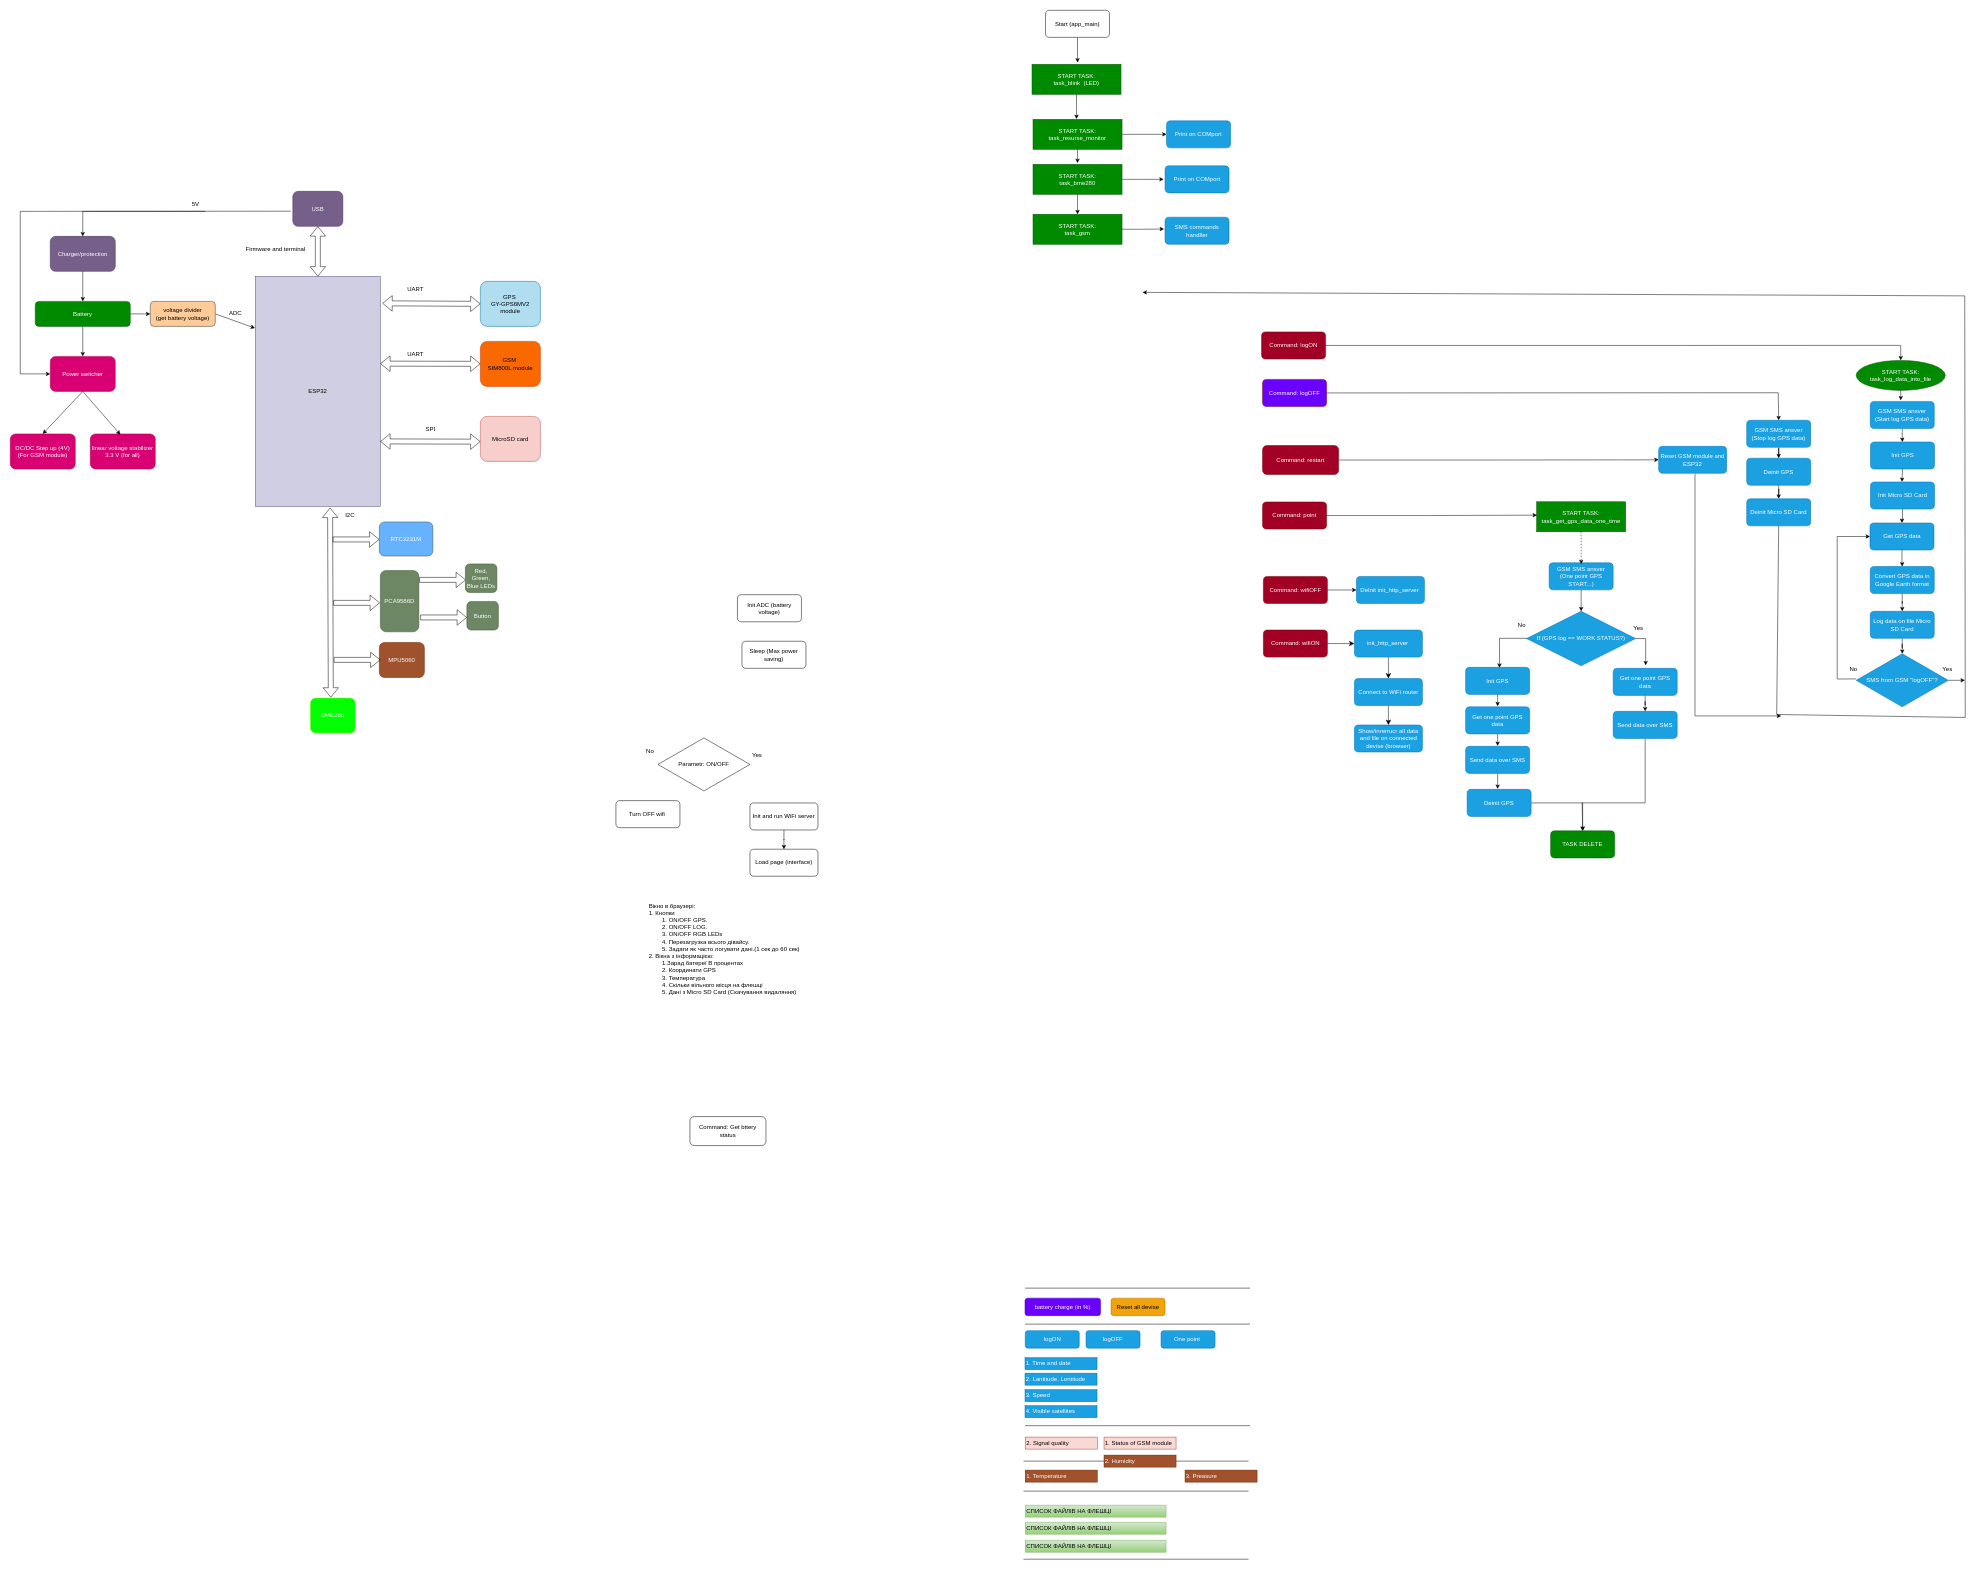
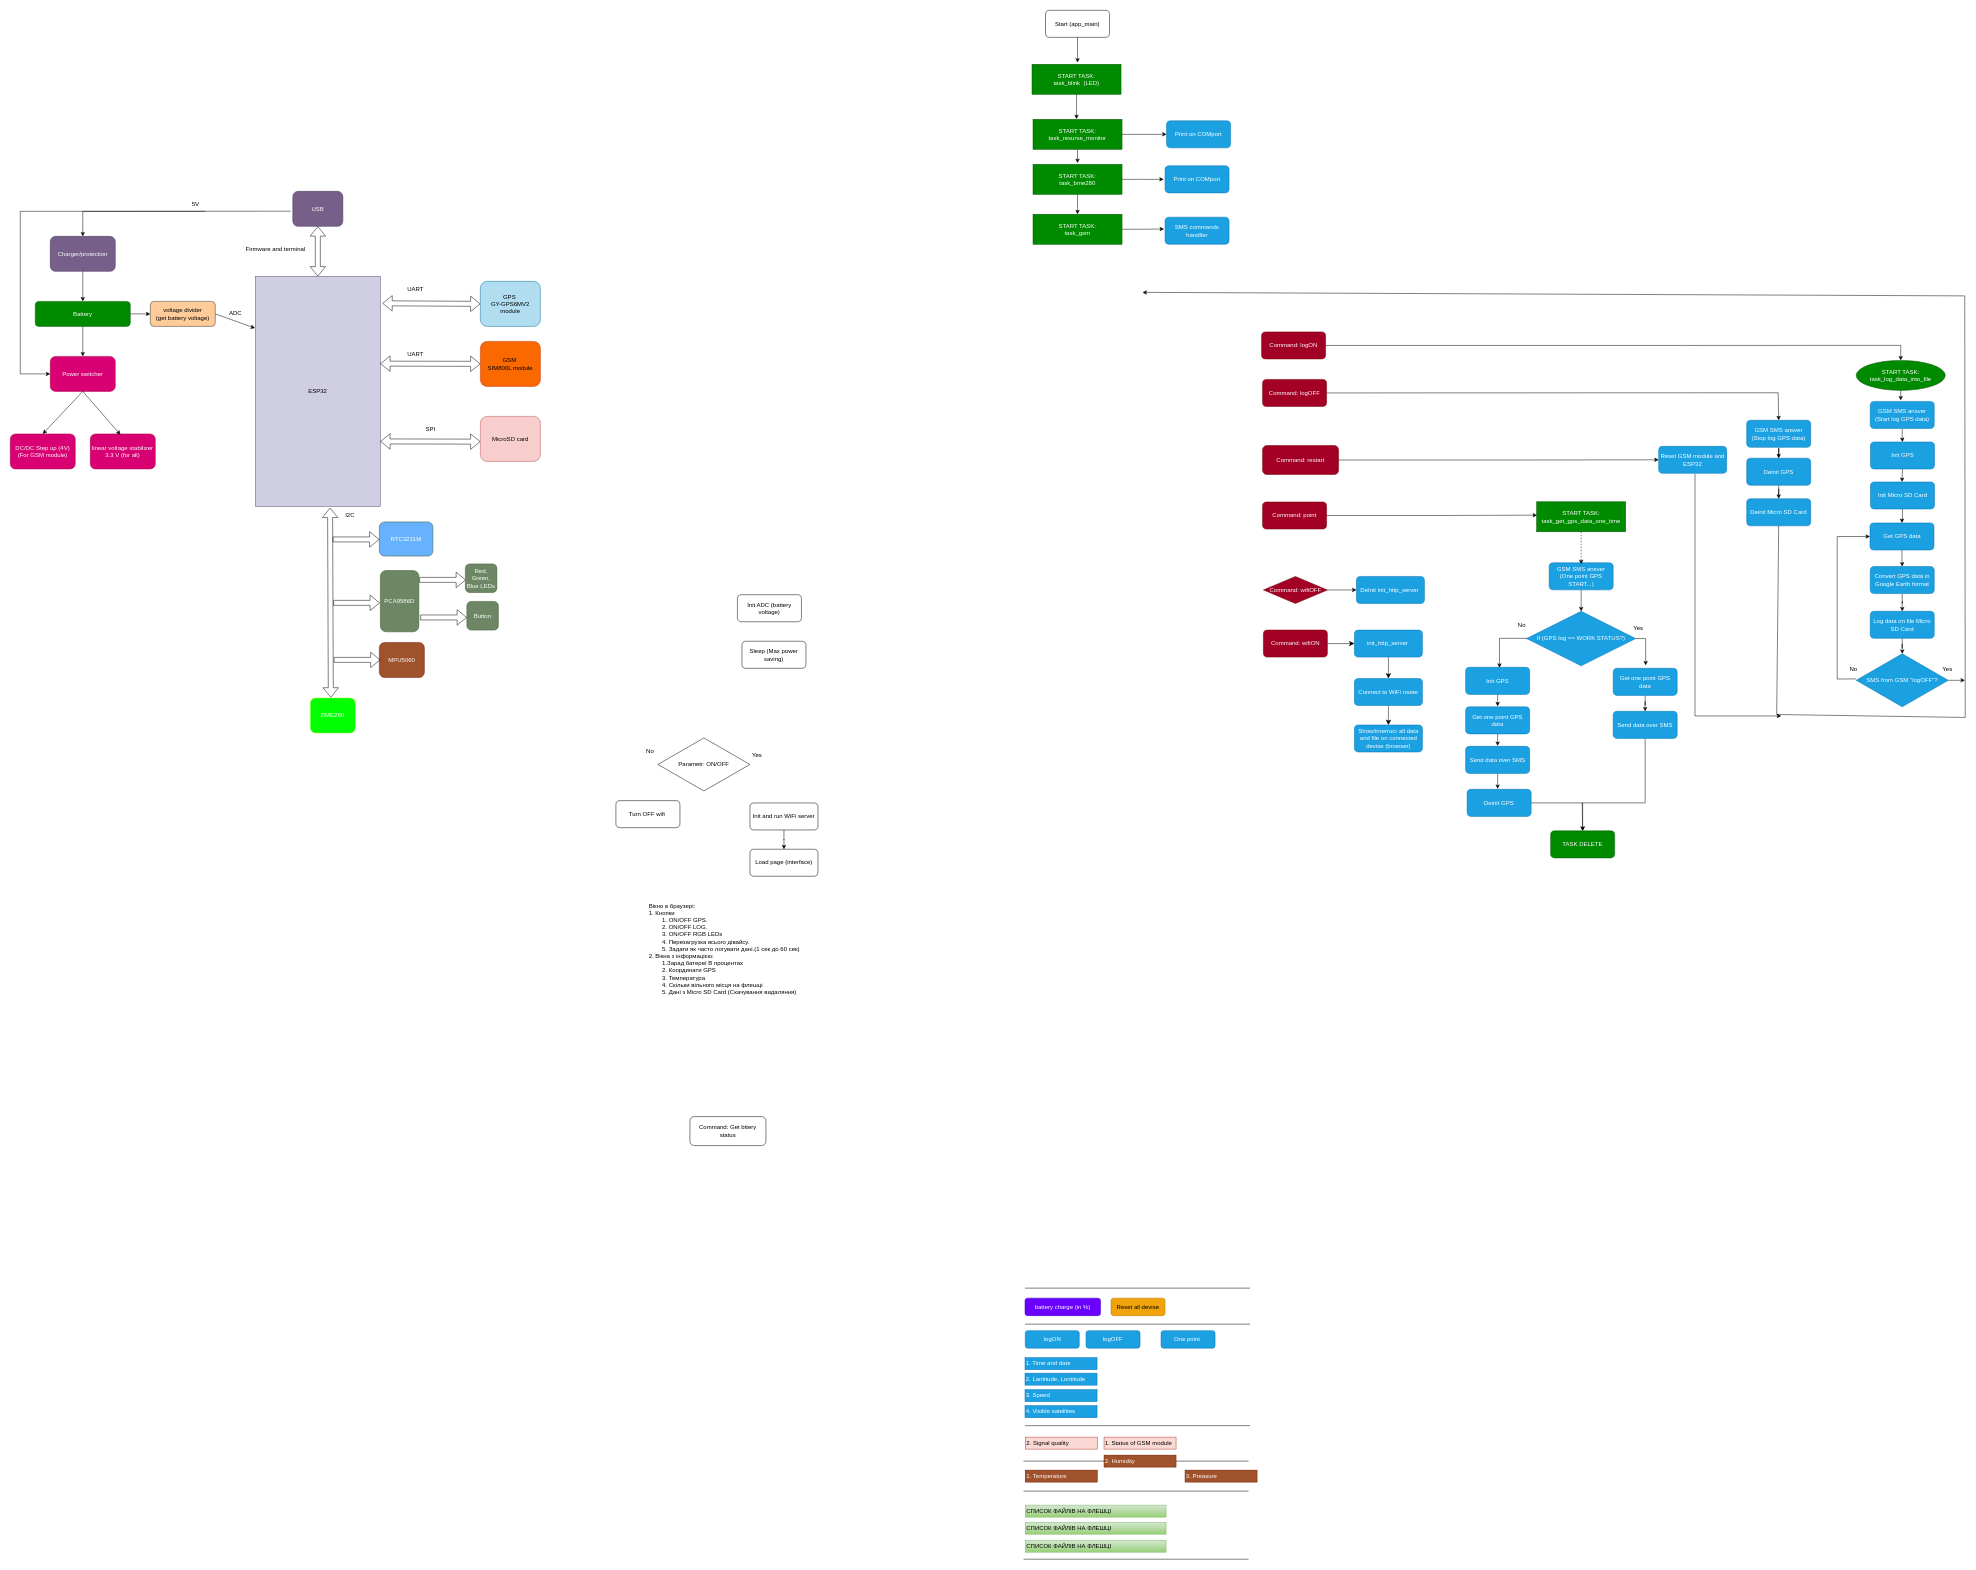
(1294, 393) -> (1294, 393)
(1295, 590) -> (1295, 590)
